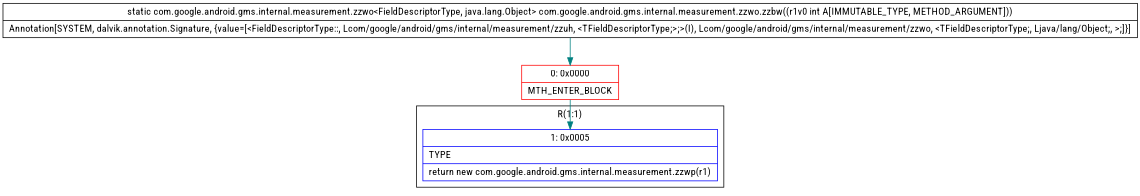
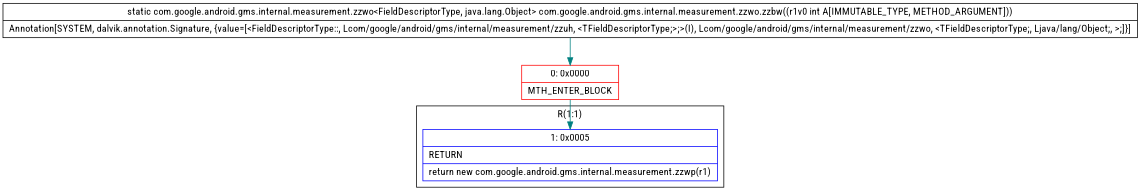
(440, 155) -> (446, 155)
